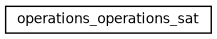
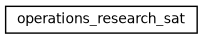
(108, 20) -> (101, 20)
